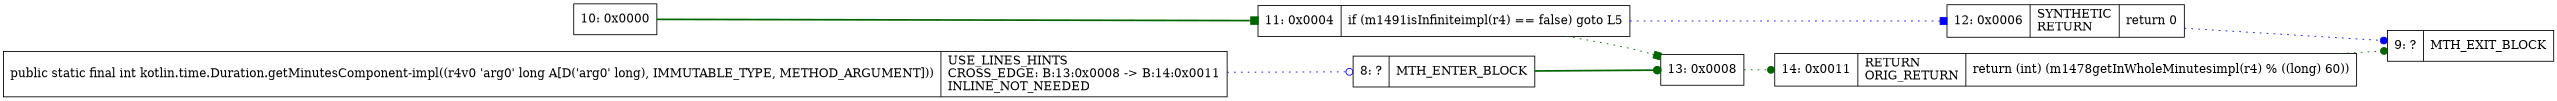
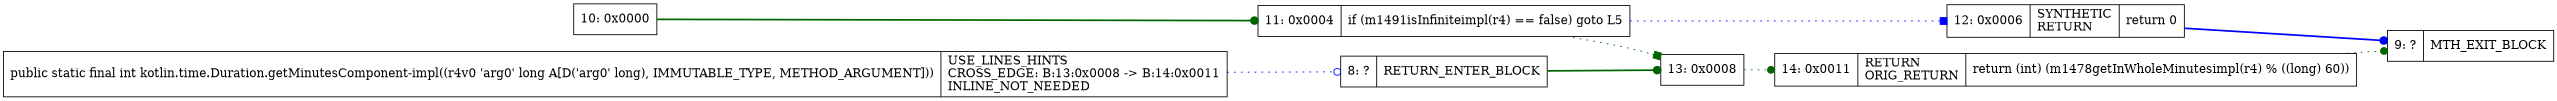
(953, 20) -> (954, 20)
(2282, 34) -> (2282, 34)
(1462, 71) -> (1462, 71)
